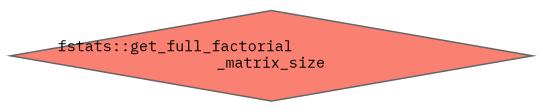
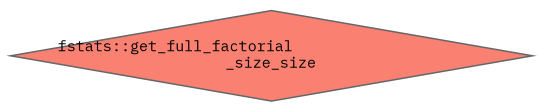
(272, 56) -> (272, 56)
